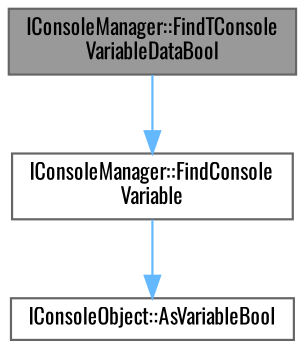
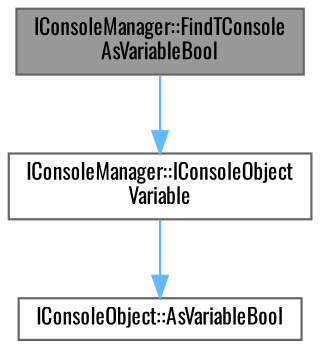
(152, 42) -> (160, 42)
(152, 186) -> (160, 186)
